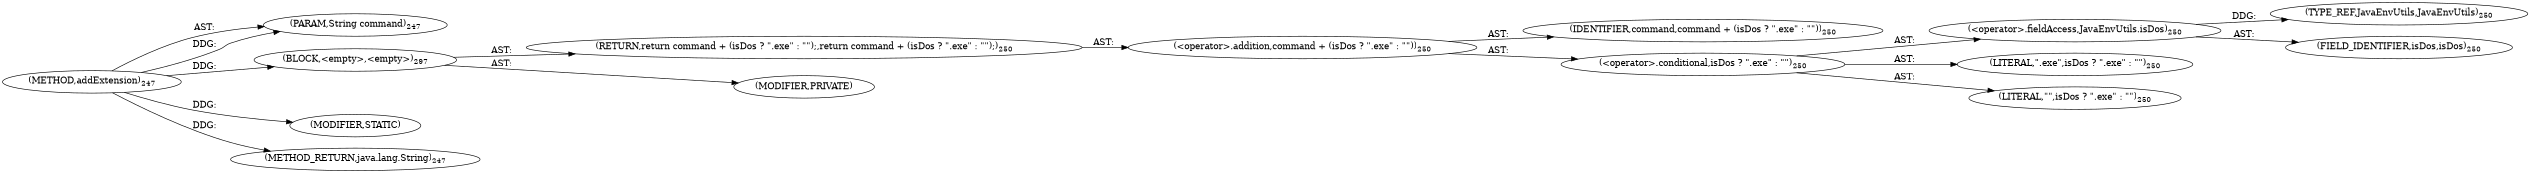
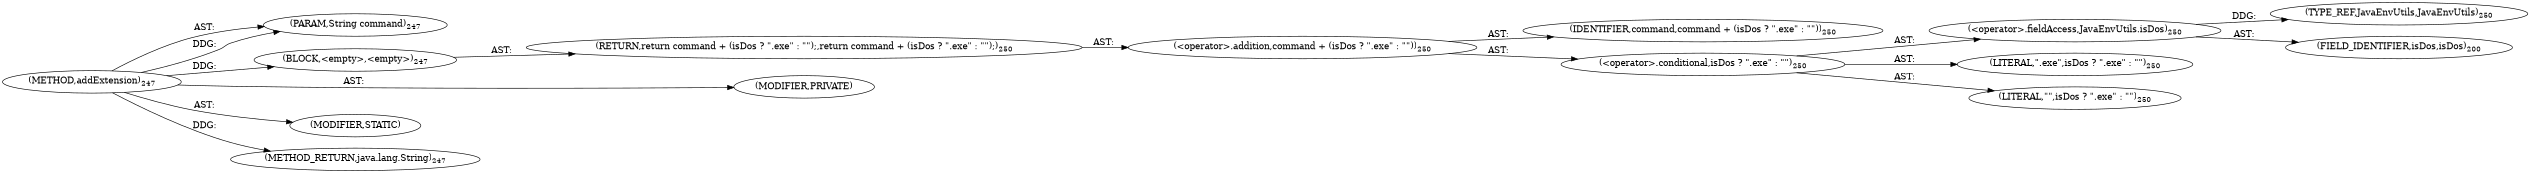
(2474, 47) -> (2474, 47)
(421, 59) -> (421, 59)
(588, 74) -> (453, 88)
(206, 105) -> (206, 105)
